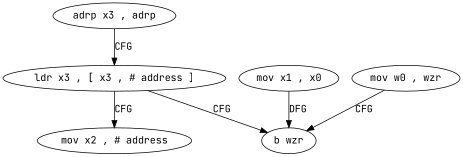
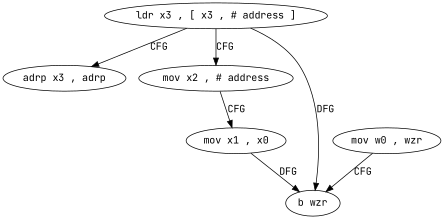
(114, 43) -> (143, 46)
none -> (225, 106)
(222, 110) -> (325, 110)
